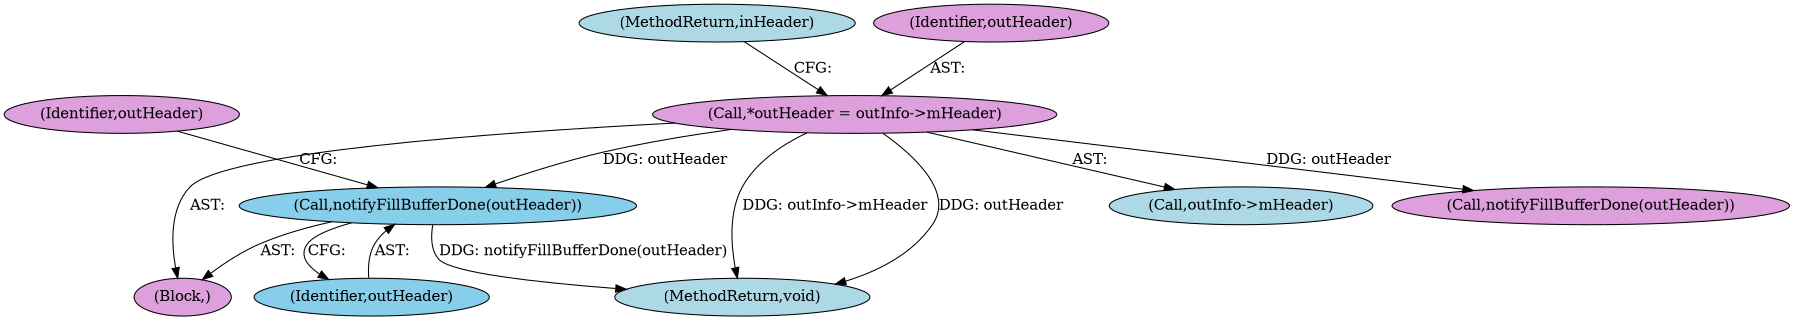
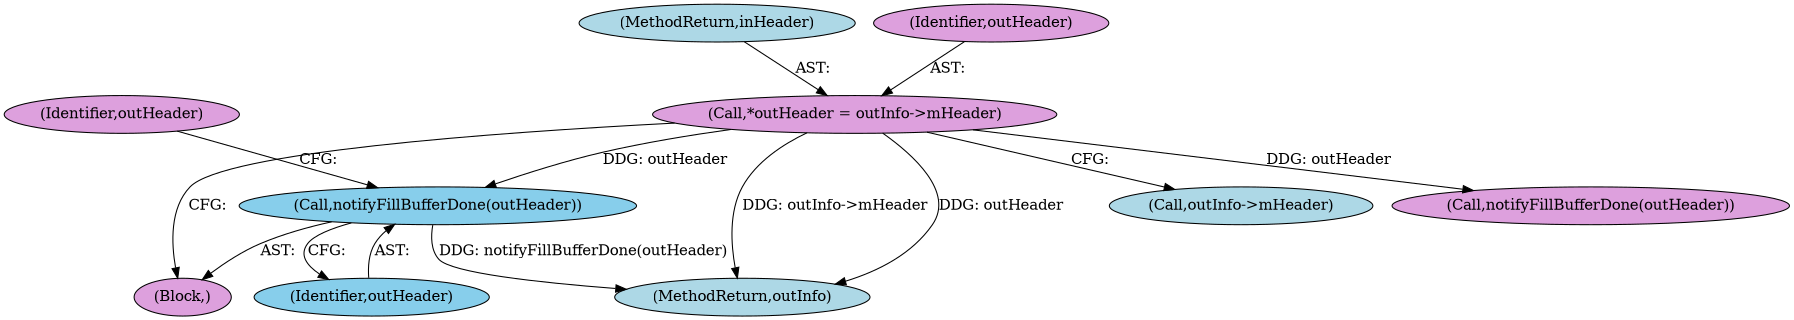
(815, 69) -> (815, 69)
(1093, 160) -> (1093, 160)
(210, 206) -> (210, 206)
(742, 297) -> (742, 297)
